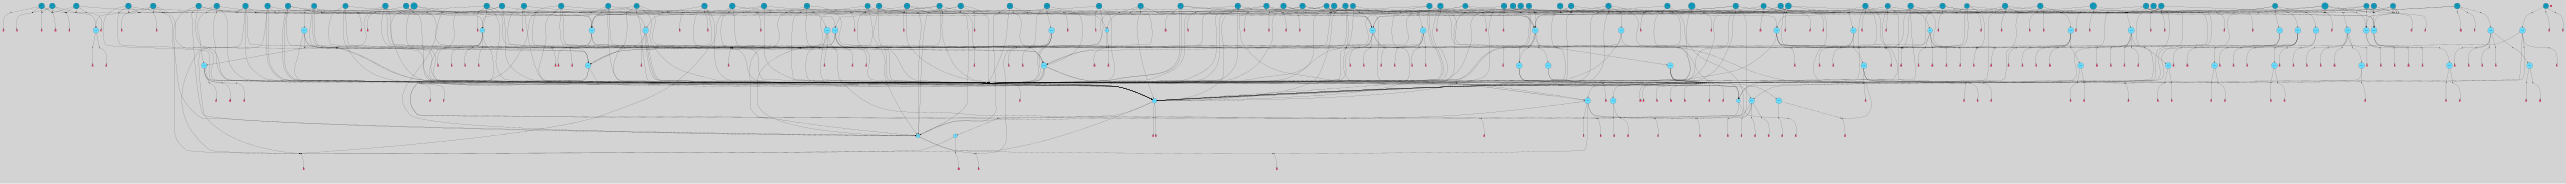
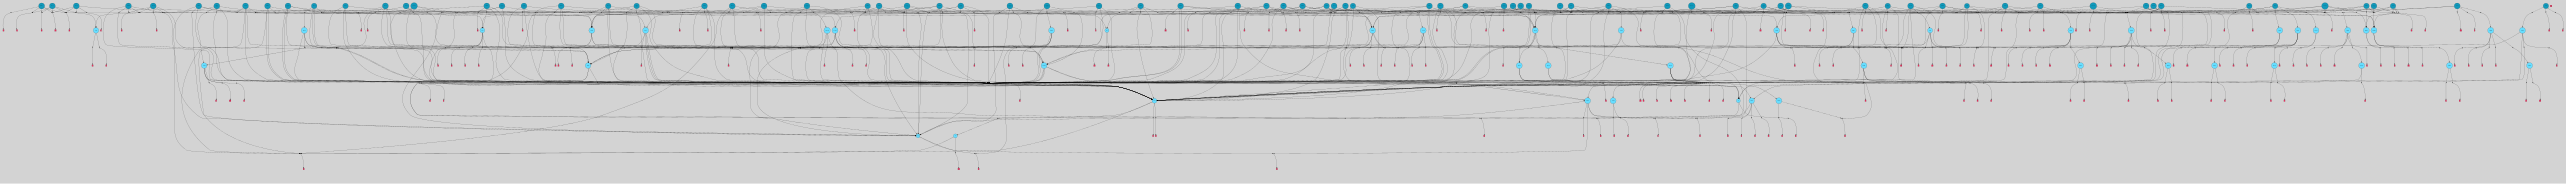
none -> (2249, 6)
